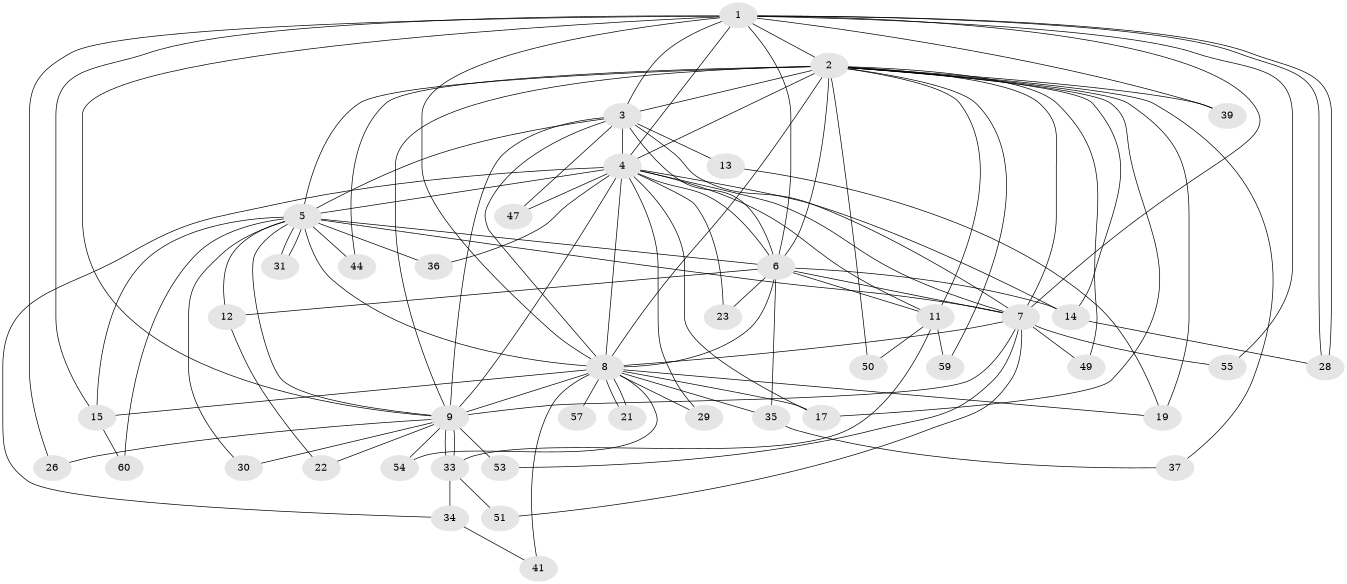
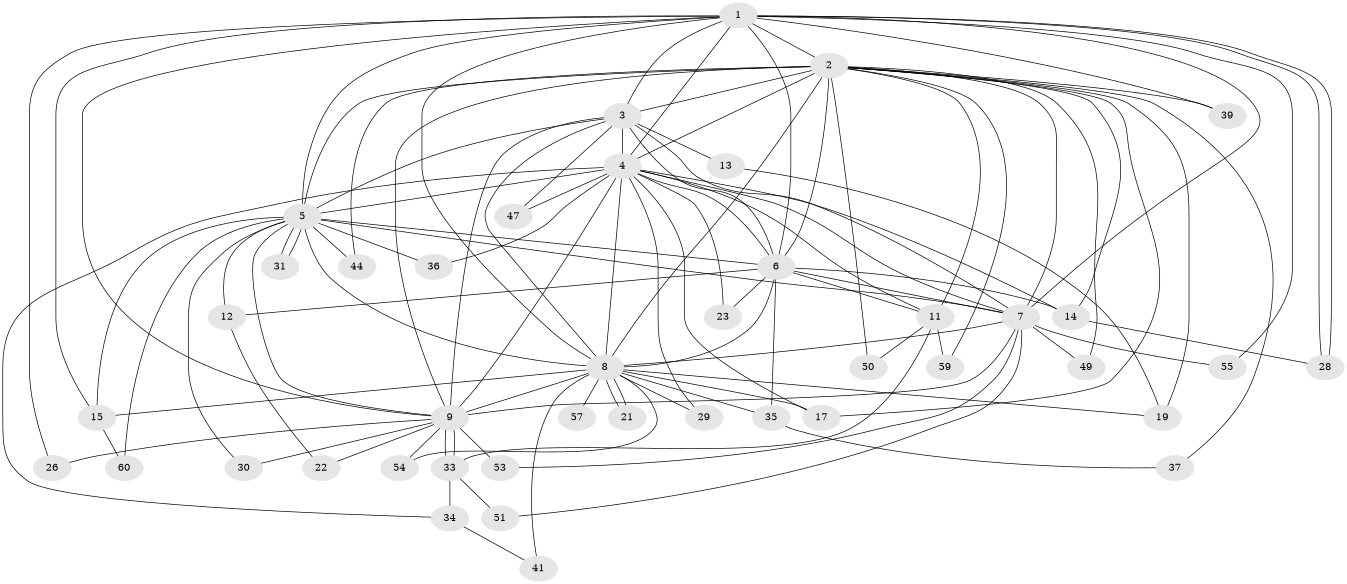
none -> (464, 41)
